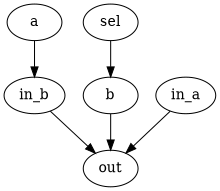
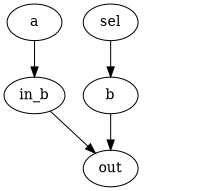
(186, 95) -> none
